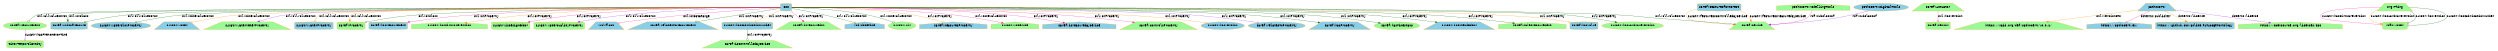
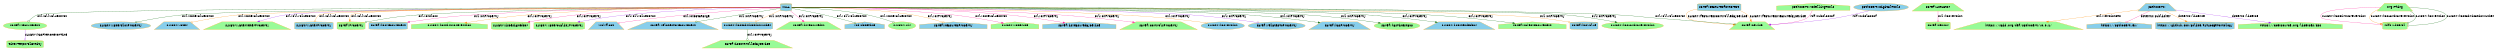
(786, 7) -> (786, 7)
(69, 26) -> none
(2395, 26) -> (2395, 26)
